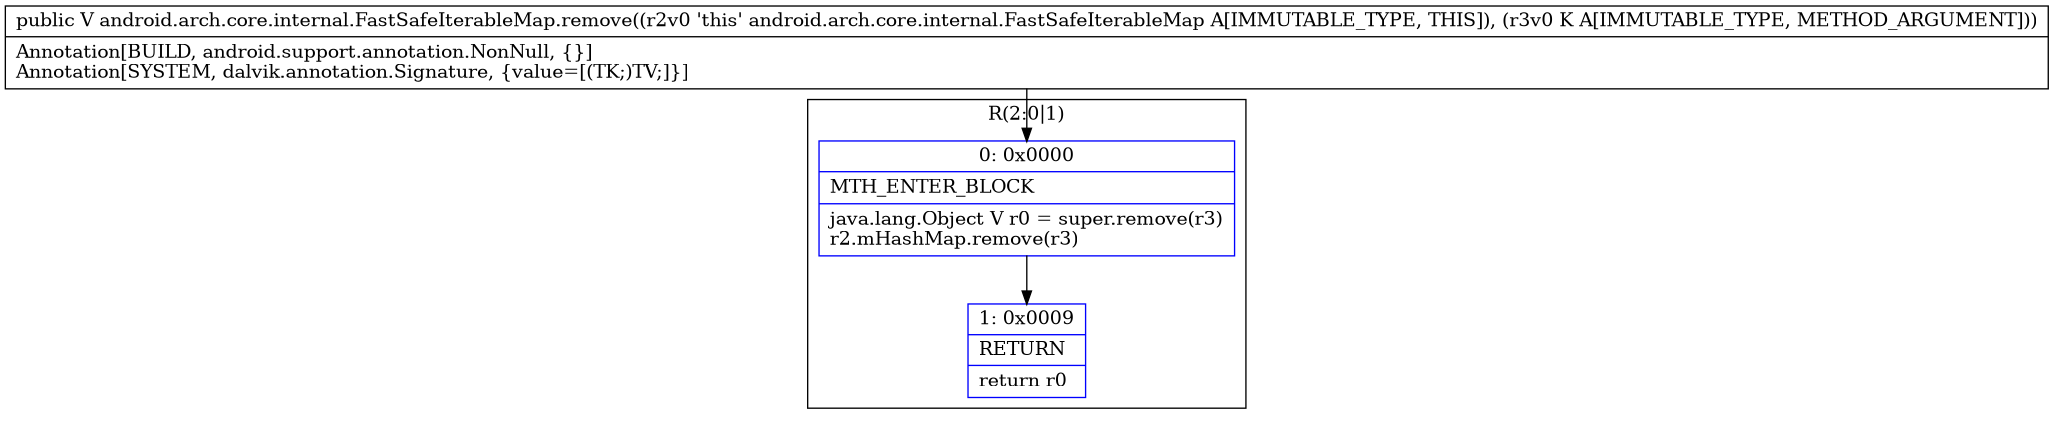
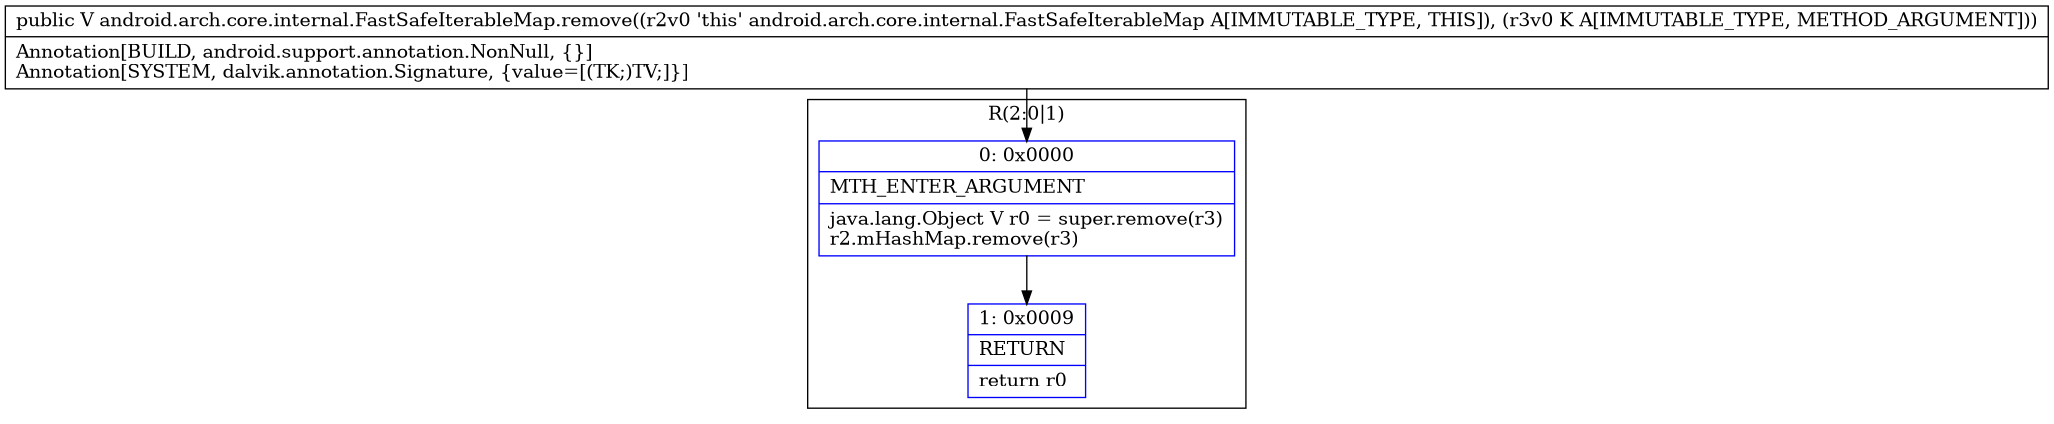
(933, 187) -> (957, 187)
